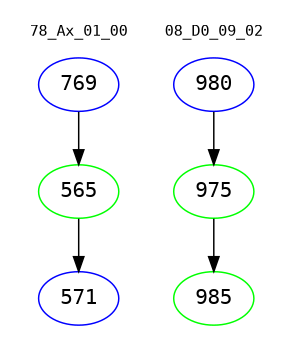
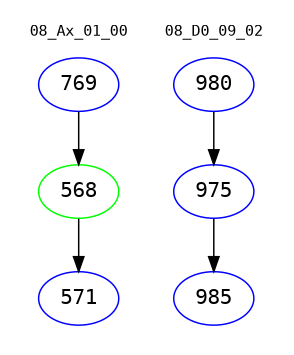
(79, 32) -> (79, 32)
(79, 192) -> (79, 192)
(214, 192) -> (214, 192)
(214, 298) -> (214, 298)
